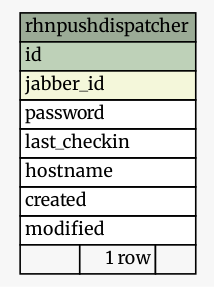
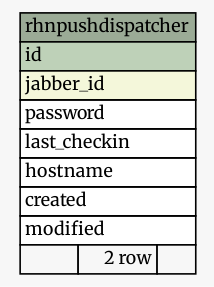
(128, 259) -> (128, 259)
